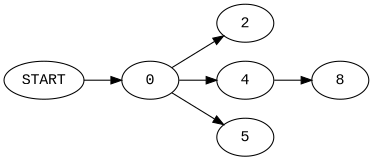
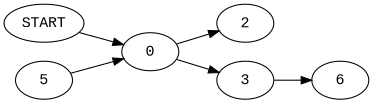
(245, 80) -> (245, 80)
(340, 80) -> (340, 80)
(193, 106) -> (92, 67)
